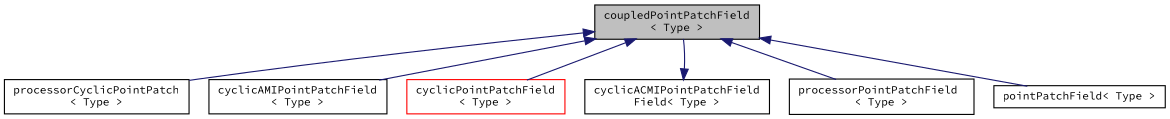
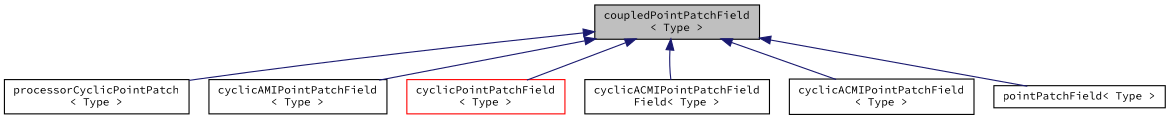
(685, 54) -> (670, 65)
(882, 97) -> (882, 97)
